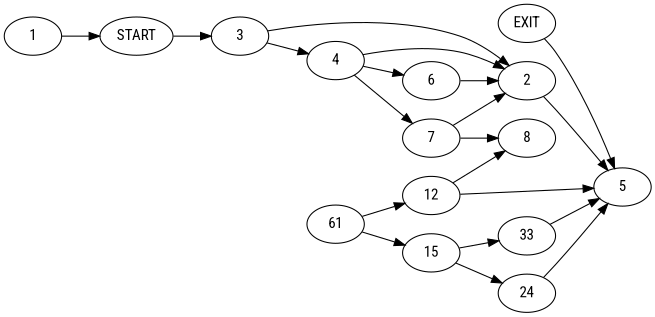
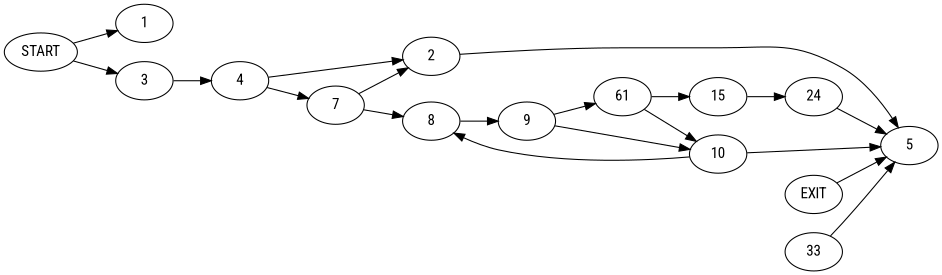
(388, 23) -> none
(75, 36) -> (90, 38)
(431, 81) -> none
none -> (527, 121)
(431, 196) -> (718, 154)
(474, 245) -> none
